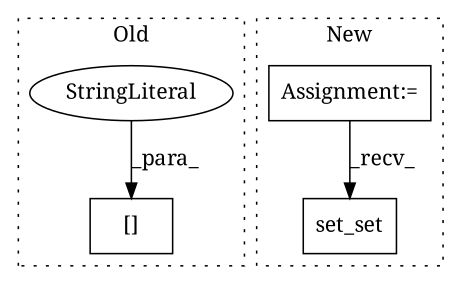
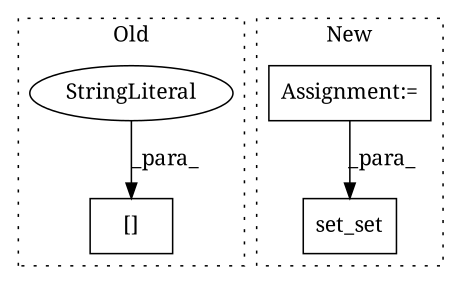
(383, 160) -> (383, 160)
